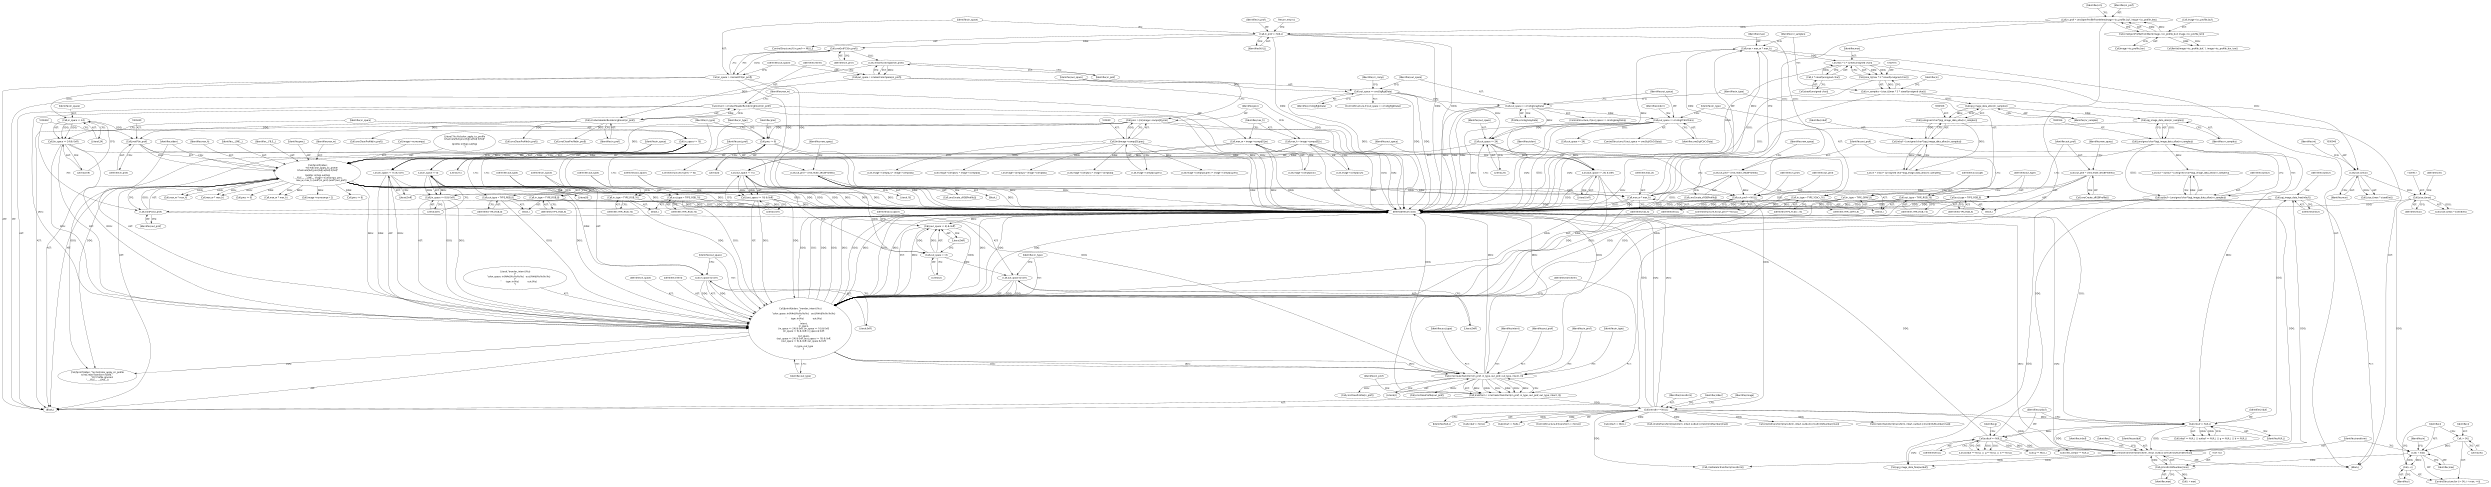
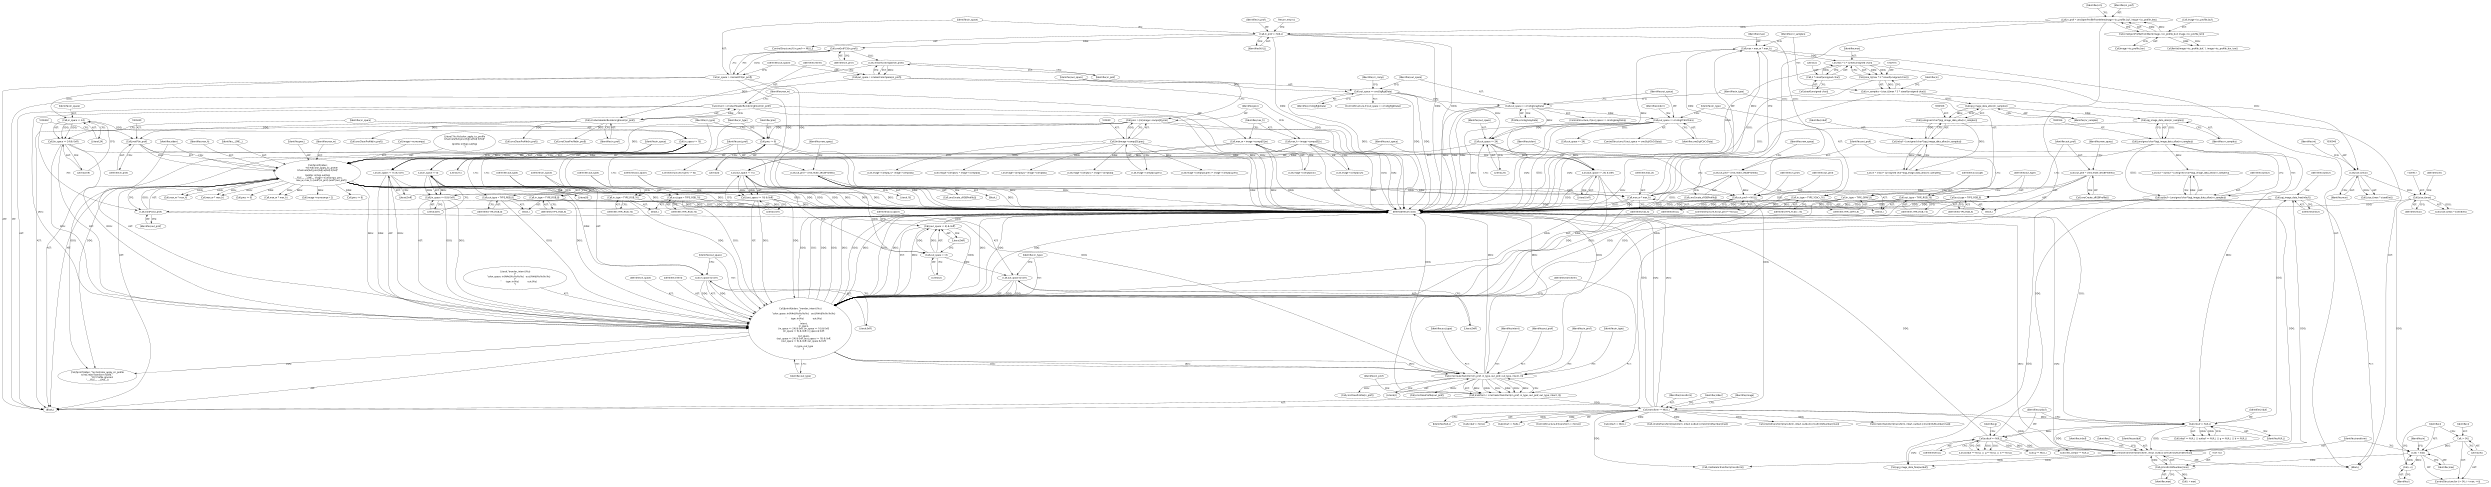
none -> (1812, 63)
(266, 142) -> none
(1169, 213) -> (1164, 213)
(1656, 410) -> (1656, 410)
(2419, 477) -> (2471, 467)
